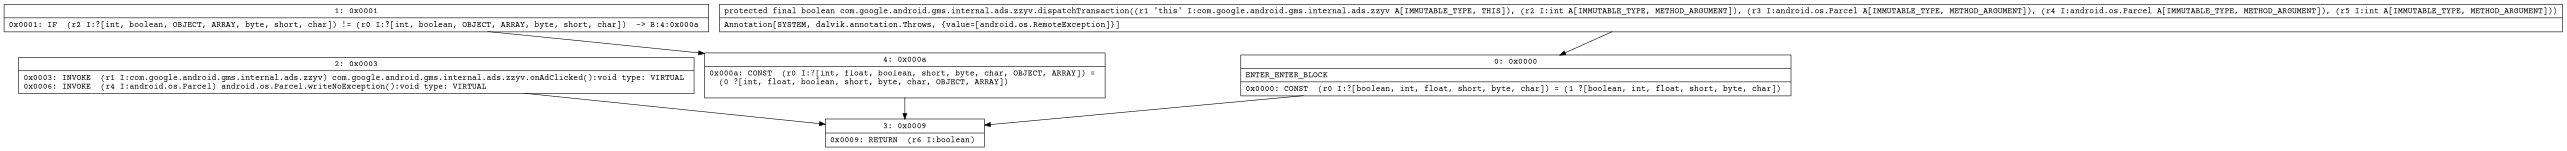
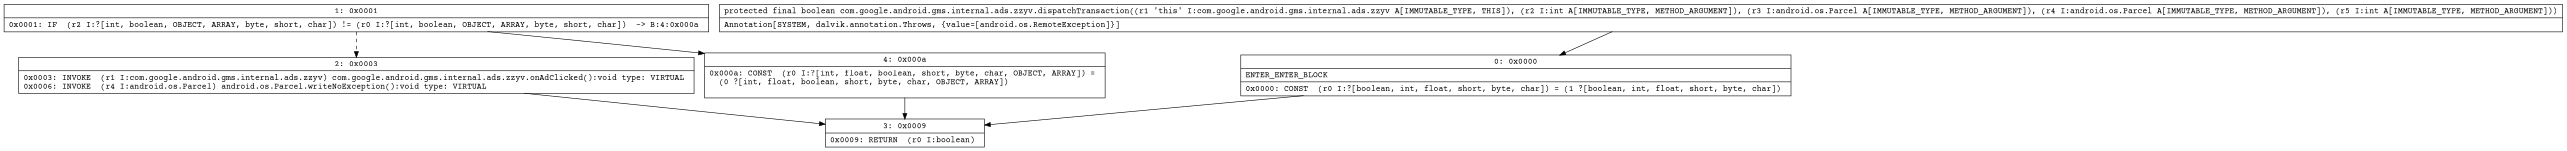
none -> (356, 42)
(905, 140) -> (905, 140)
